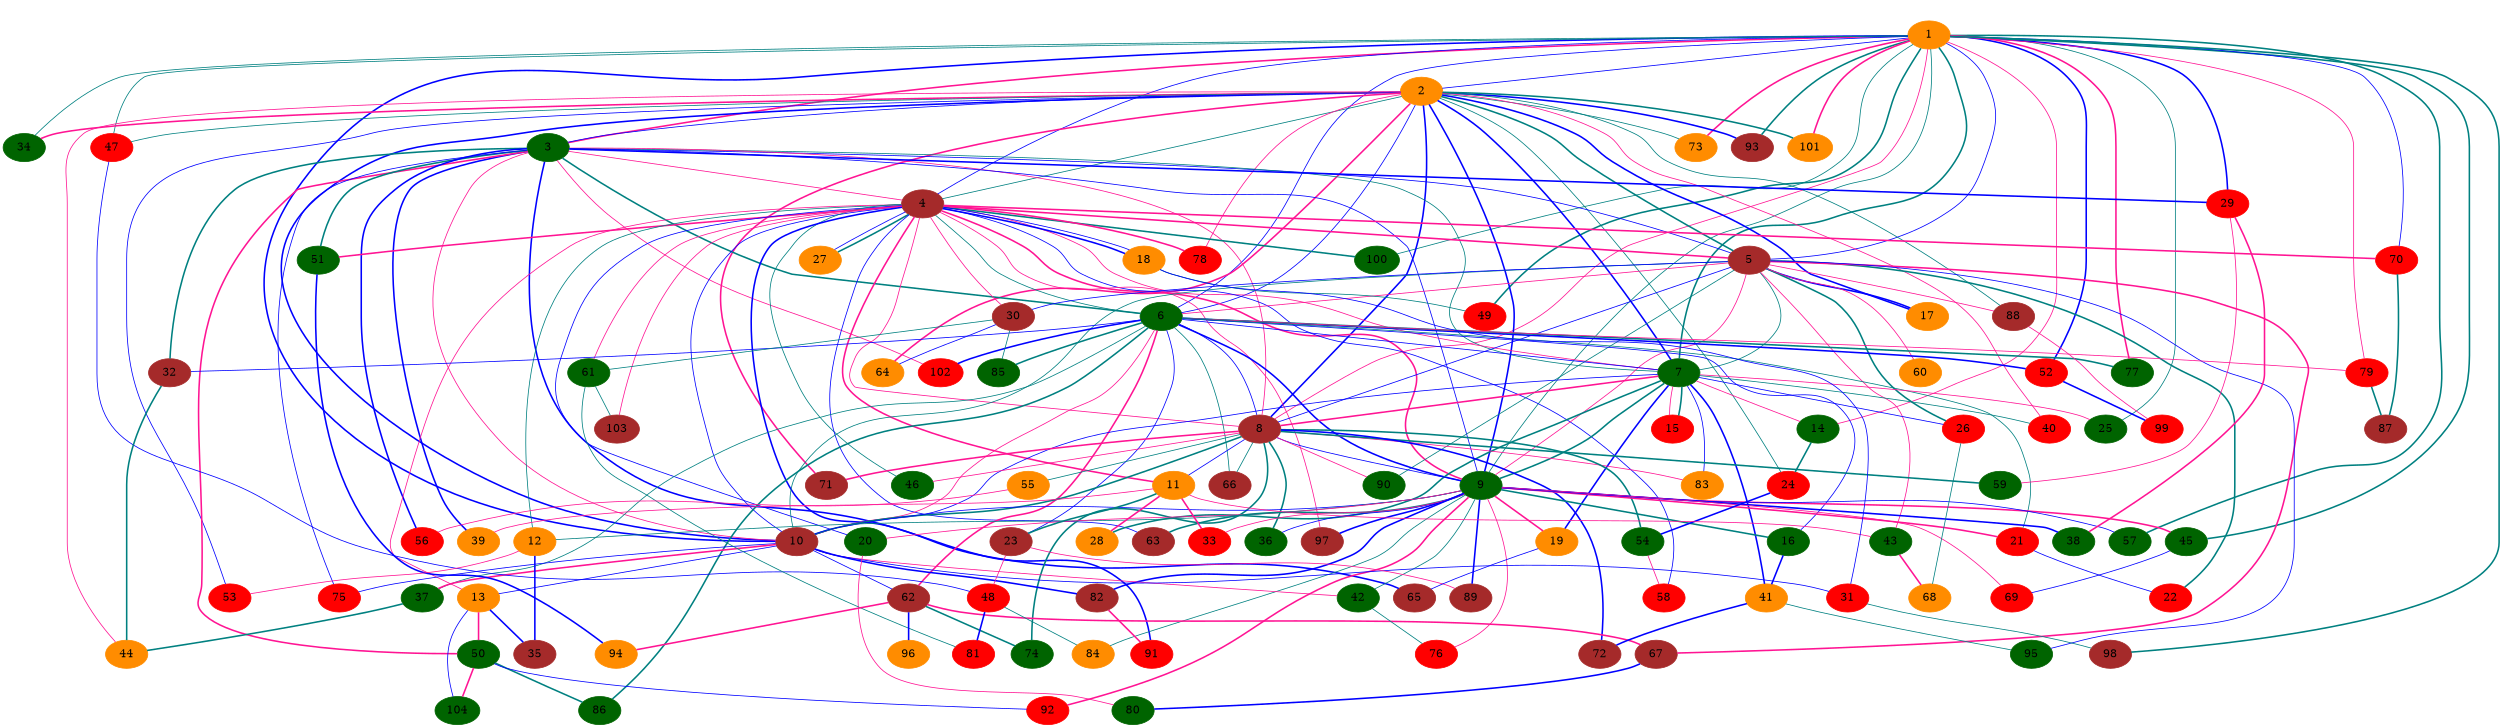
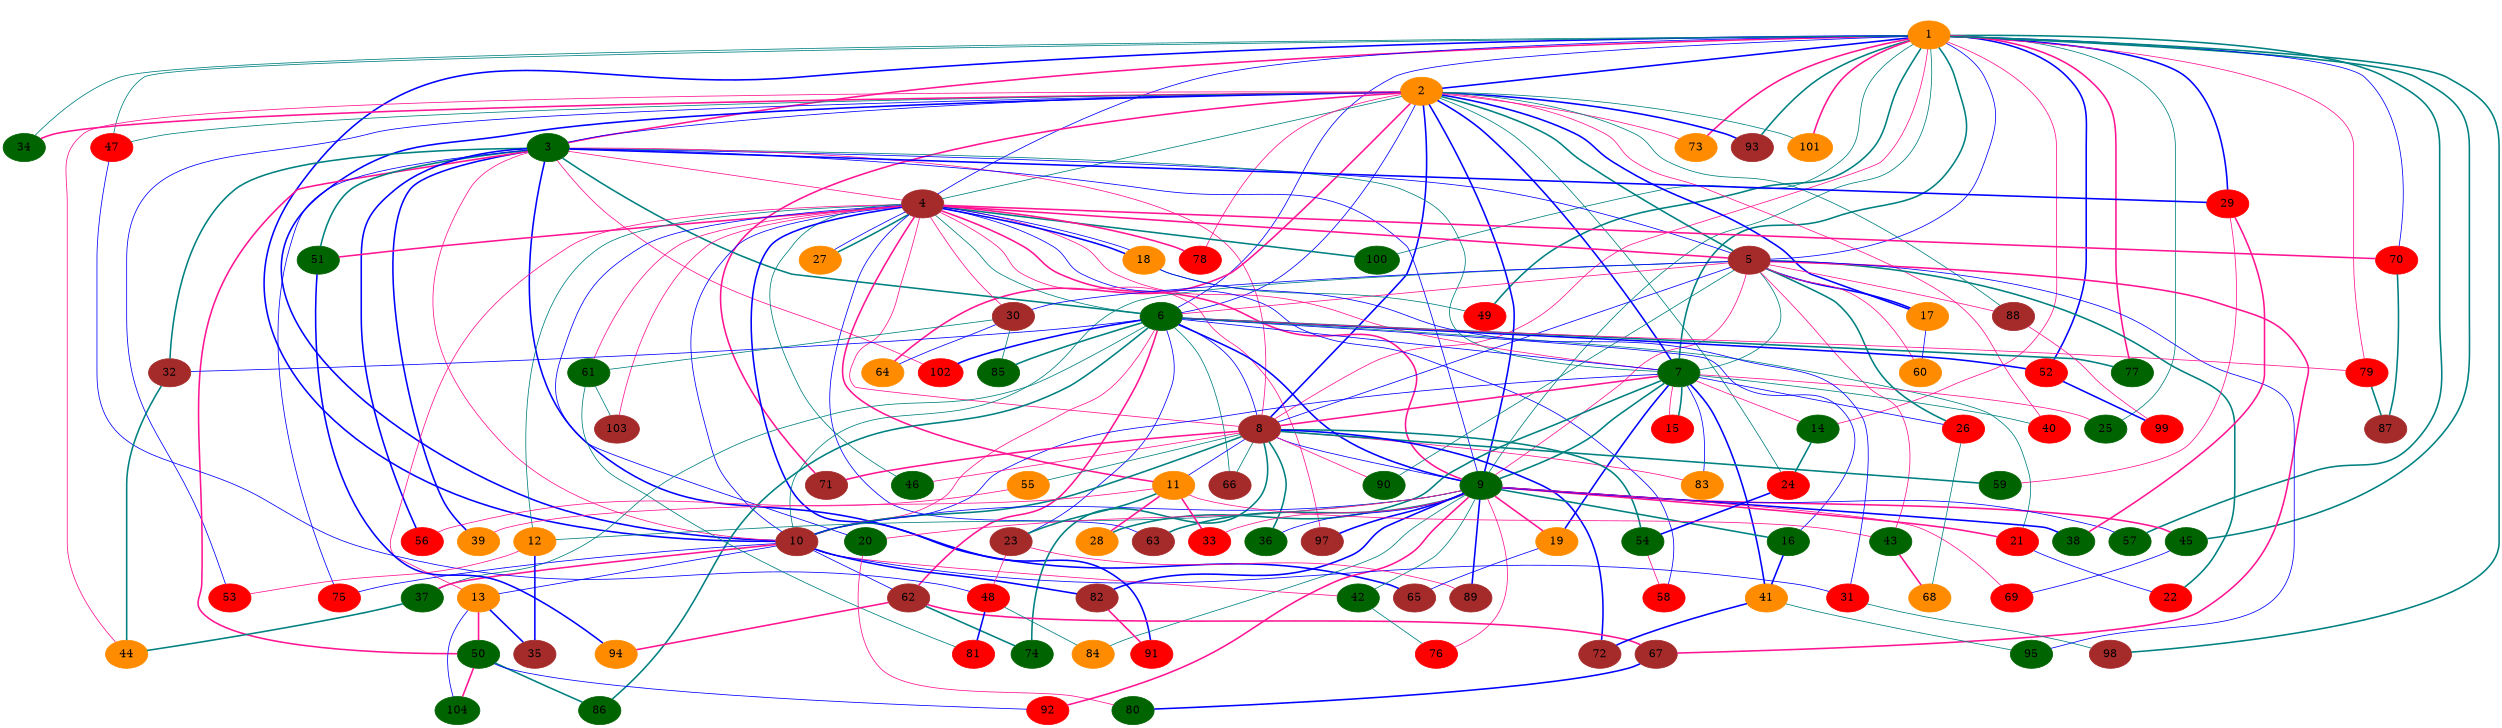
(1675, 63) -> (1675, 63)
(1620, 104) -> (1620, 104)
(1621, 123) -> (1621, 123)
none -> (1924, 342)
(909, 654) -> none
